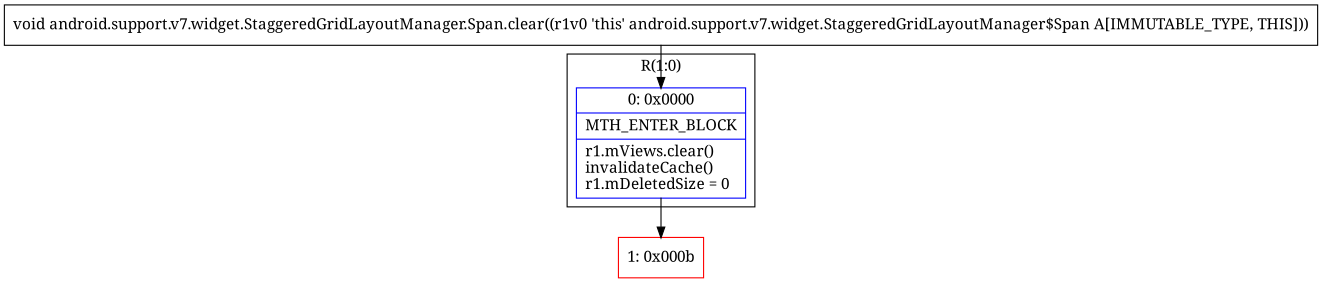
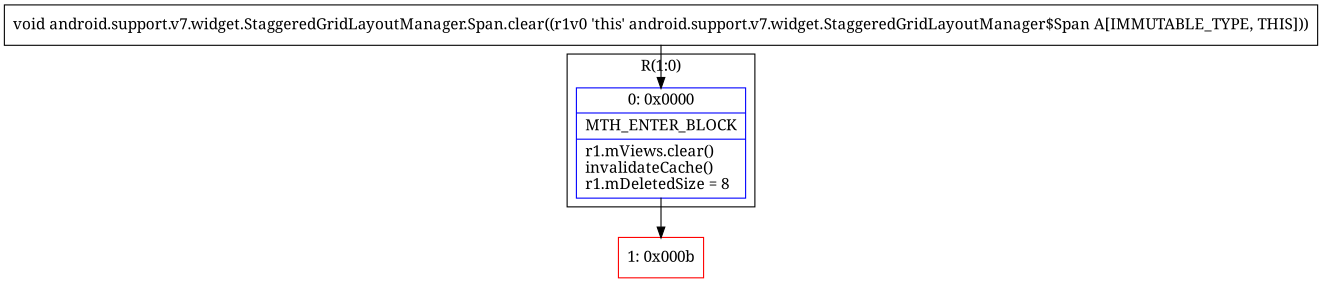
(658, 184) -> (658, 184)
